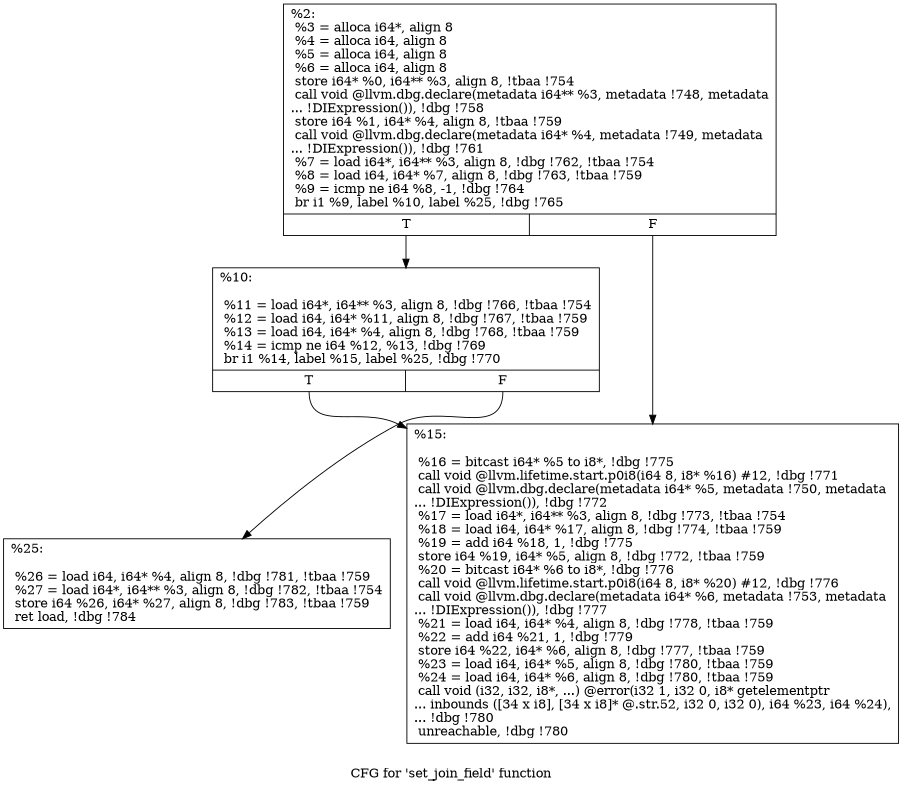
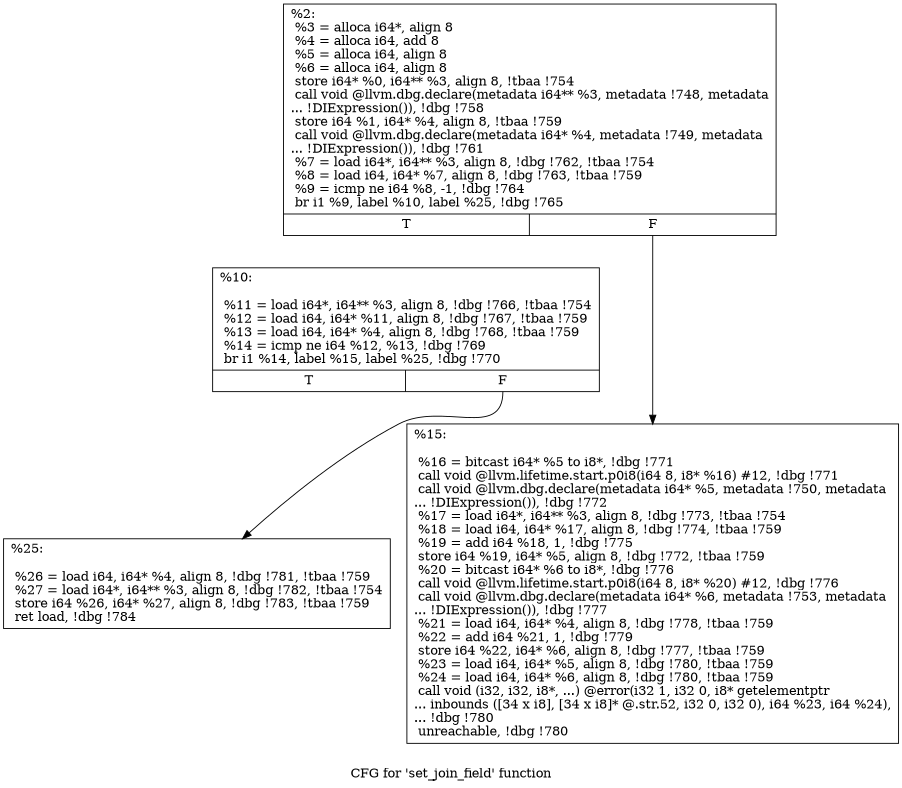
(369, 41) -> (365, 41)
(406, 247) -> none
(347, 417) -> none
(544, 463) -> (544, 463)
